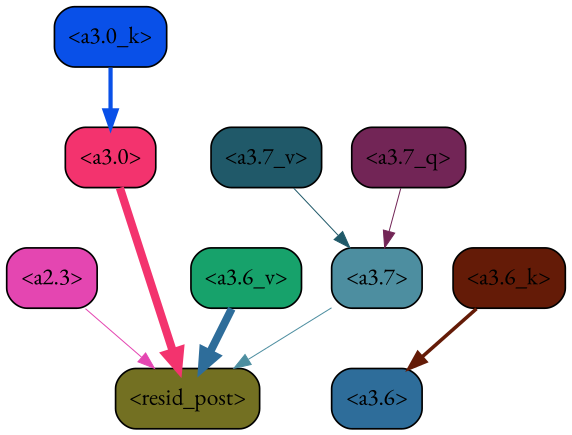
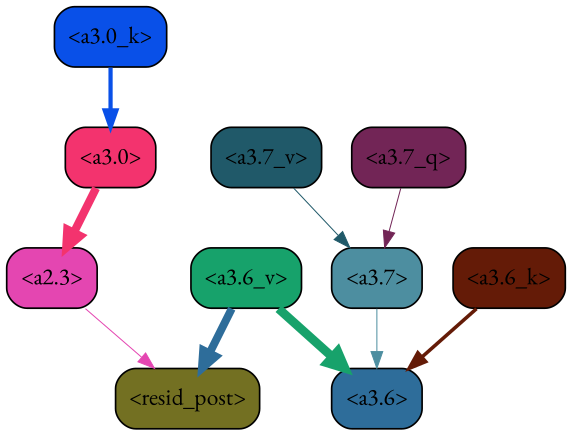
(146, 270) -> (85, 210)
none -> (305, 333)
(290, 334) -> (377, 330)
